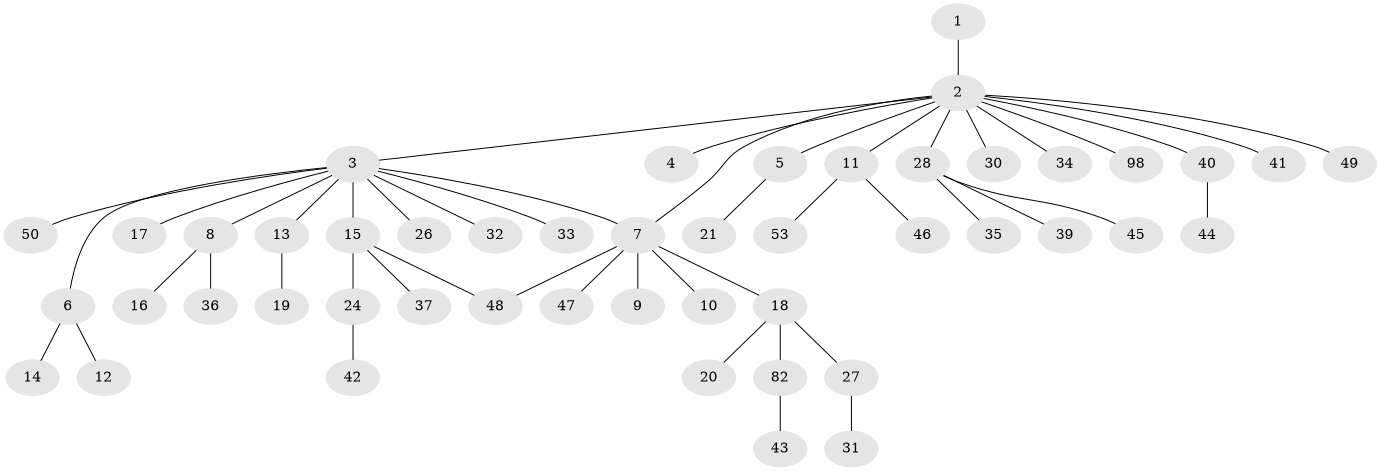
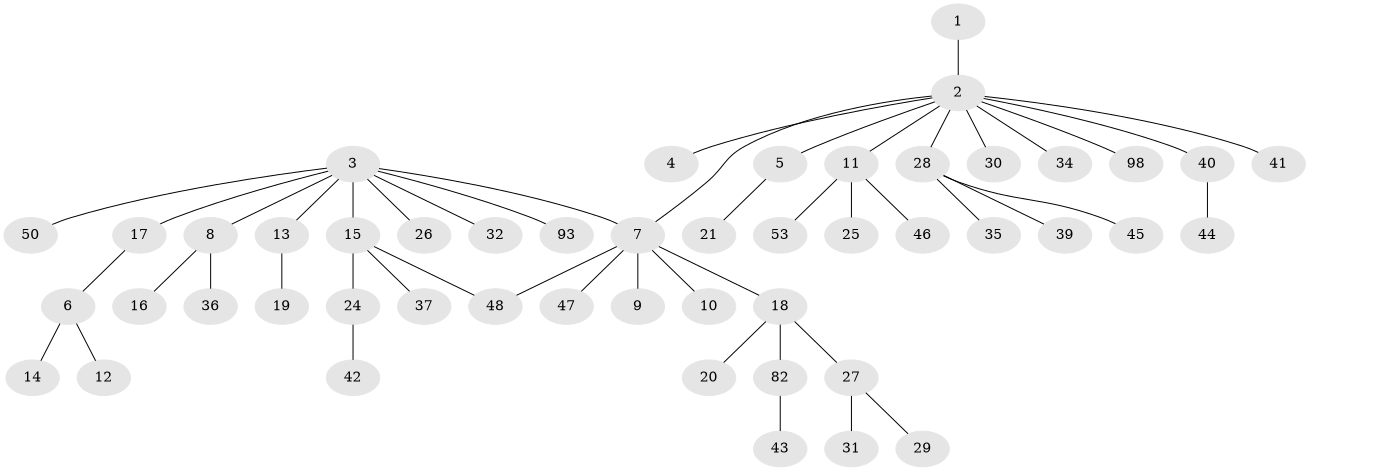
(656, 129) -> none
(1350, 164) -> none
(108, 215) -> (104, 271)
(567, 235) -> (567, 235)
none -> (851, 235)
none -> (923, 449)
